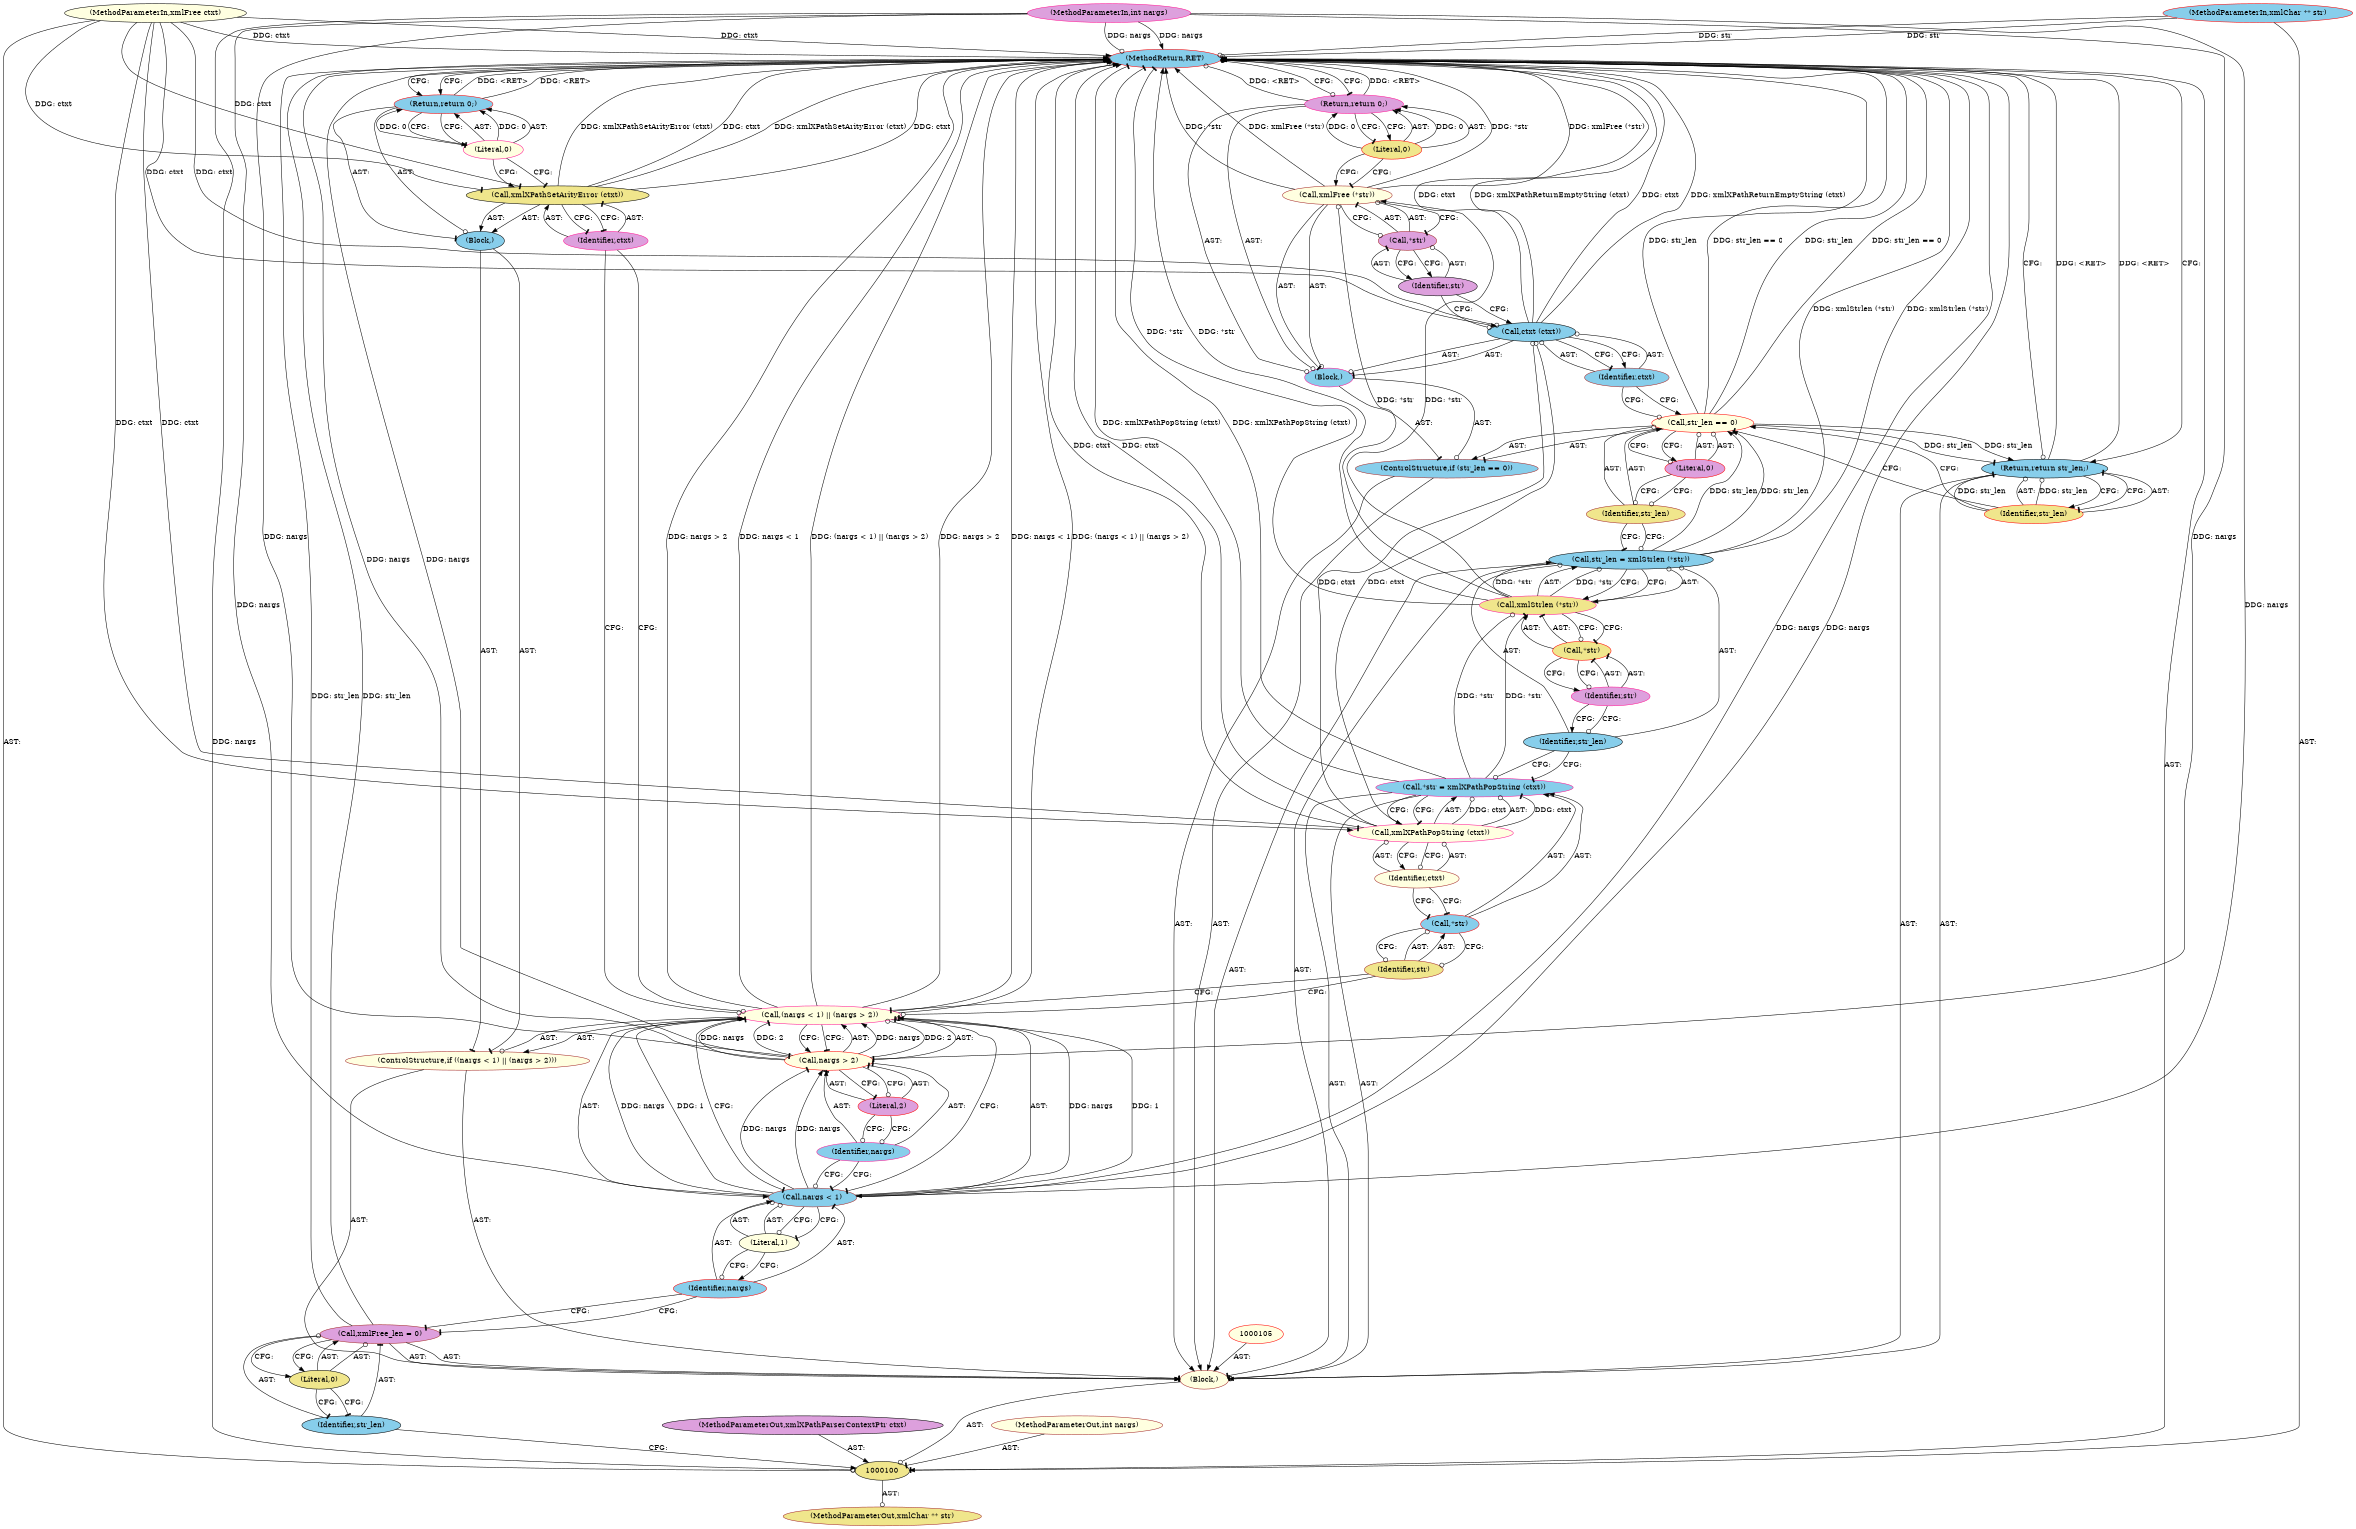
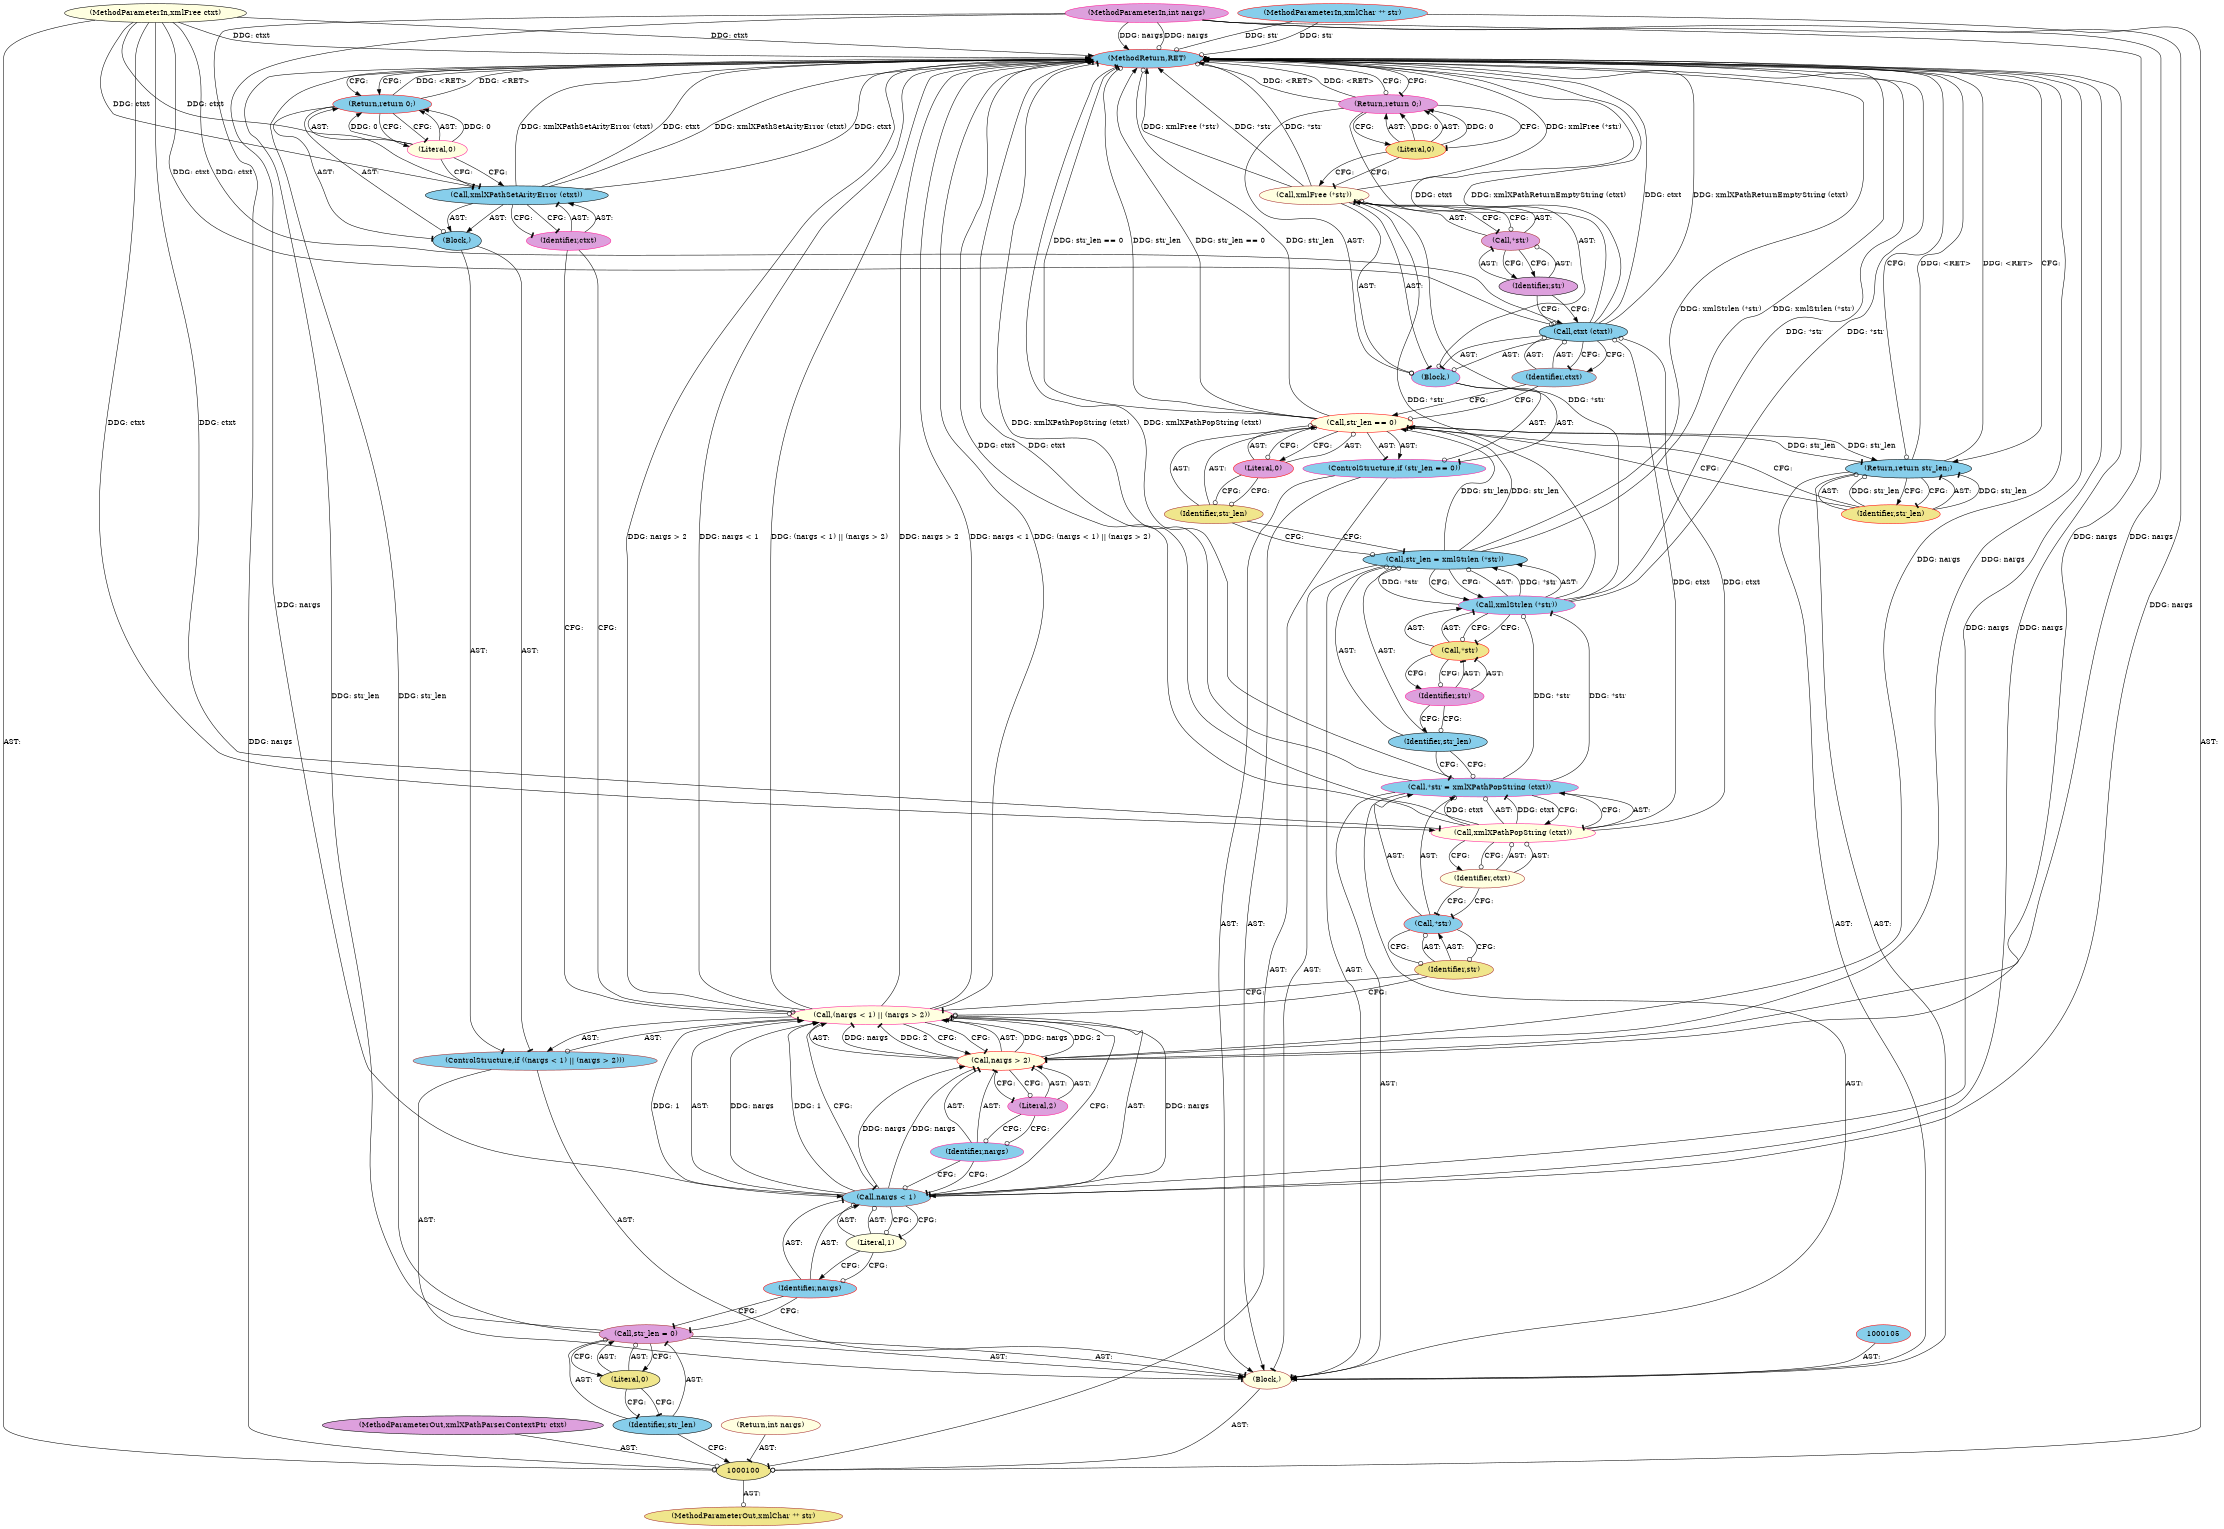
(558, 195) -> (517, 195)
(1447, 469) -> (1394, 469)
(1538, 605) -> (1517, 605)
(2165, 892) -> (1264, 1130)
(468, 1061) -> (535, 1061)
(888, 1106) -> (1038, 1106)
(380, 1334) -> (646, 1334)
(1256, 1334) -> (1883, 1334)
(2299, 1413) -> (2201, 1059)
(1077, 1425) -> (771, 1425)
(841, 1447) -> (615, 1450)
